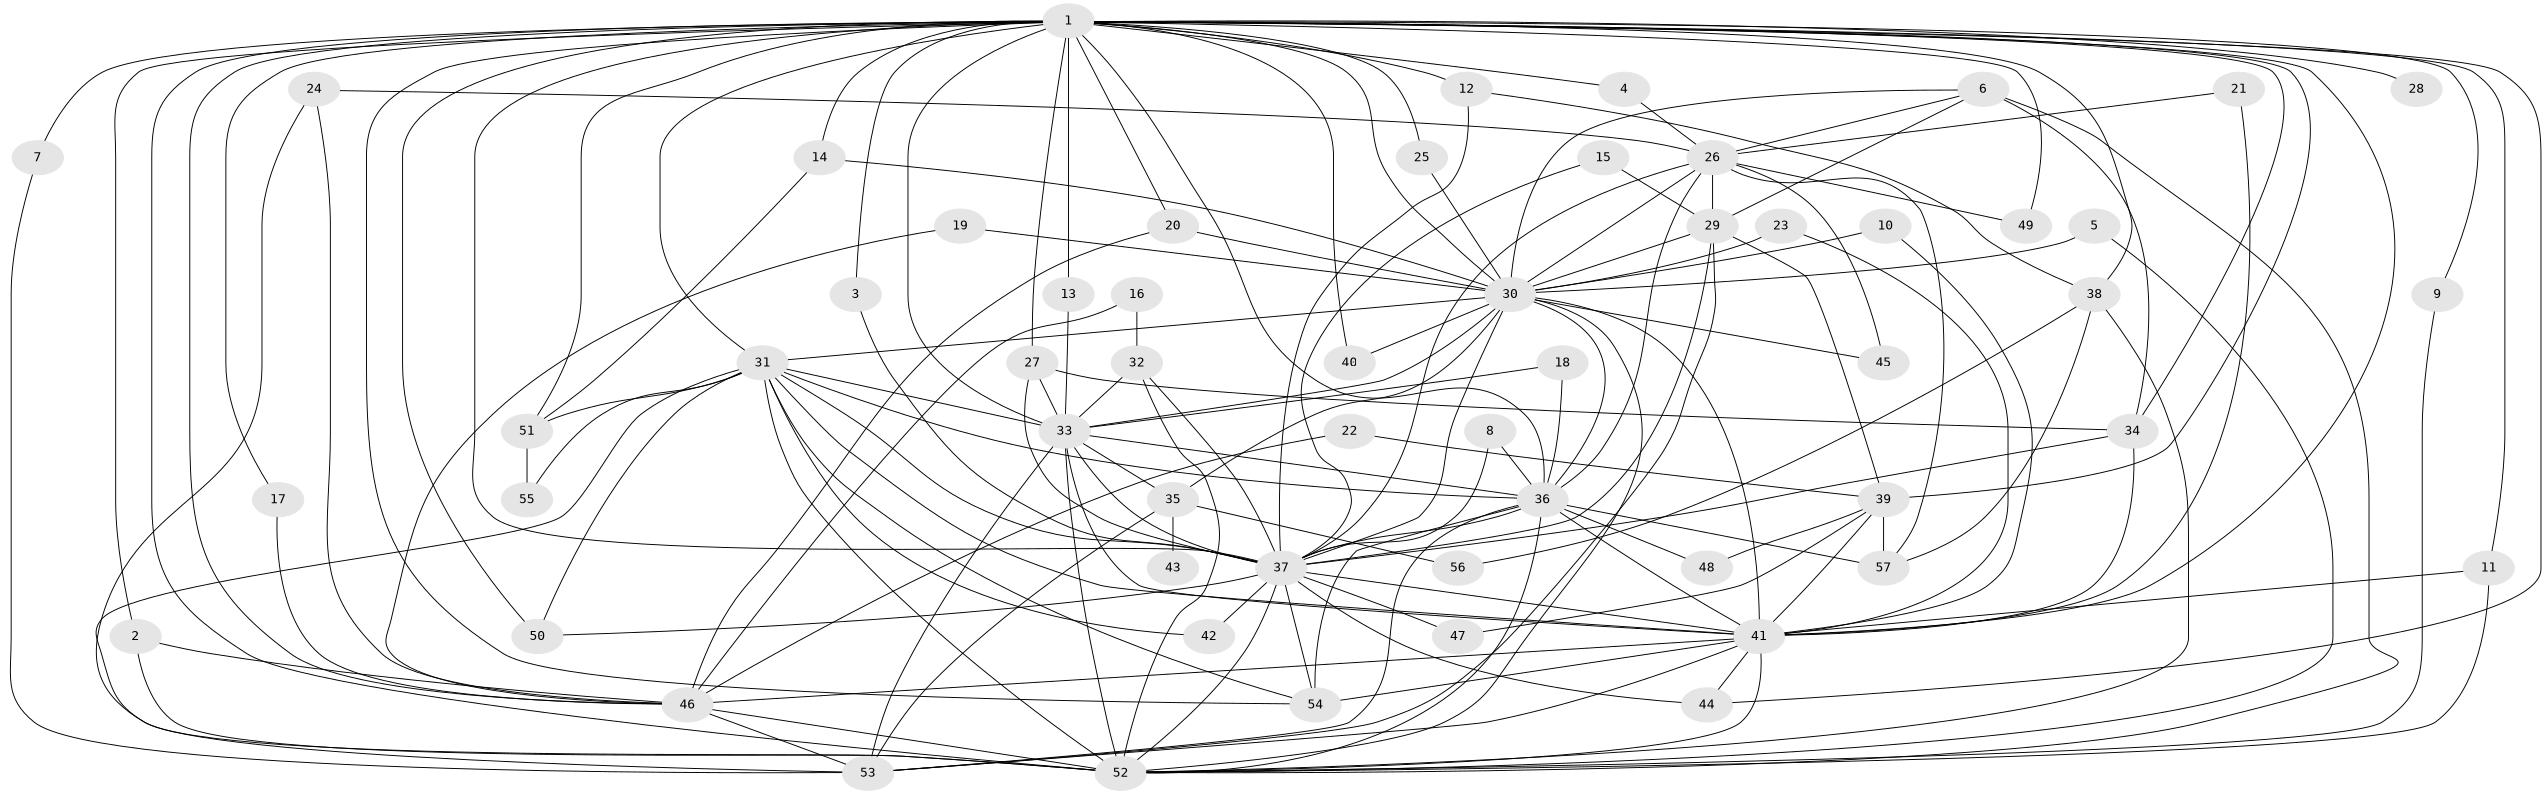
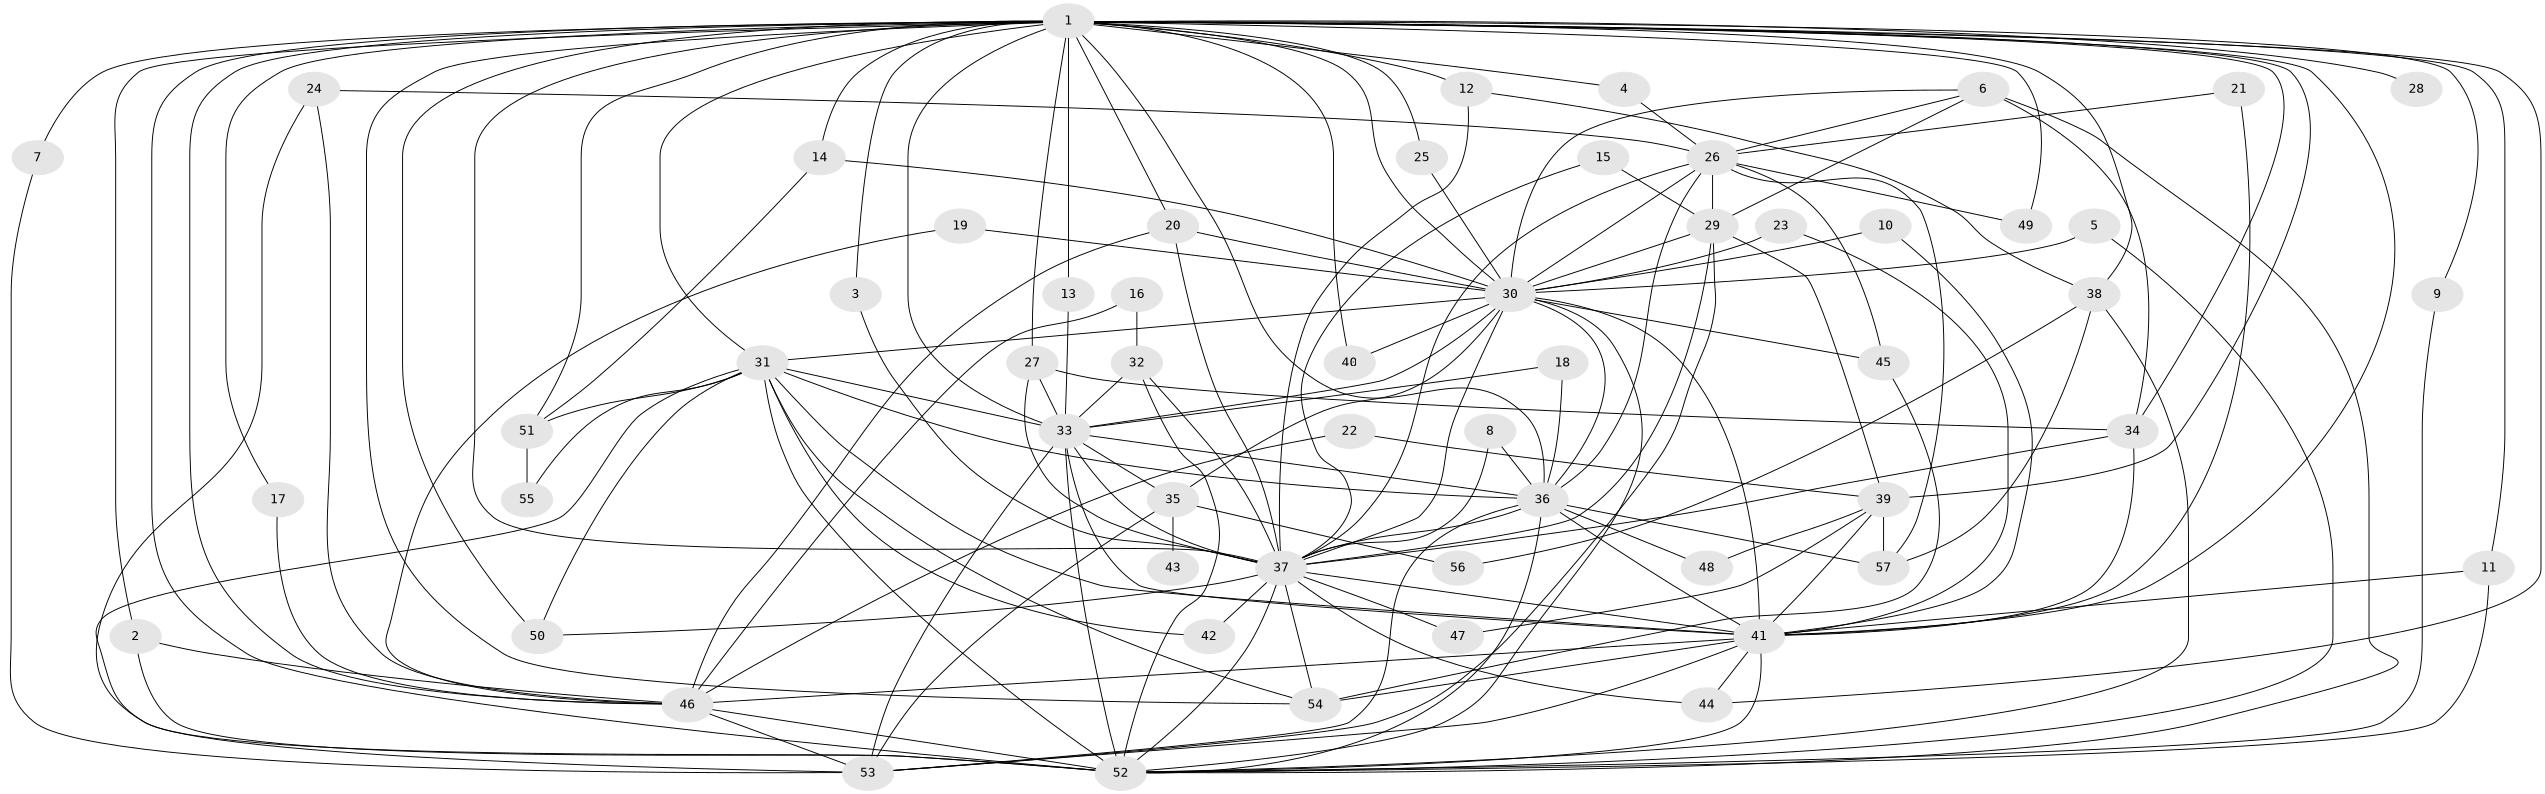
(988, 512) -> (1220, 400)
(1344, 567) -> (1717, 621)
